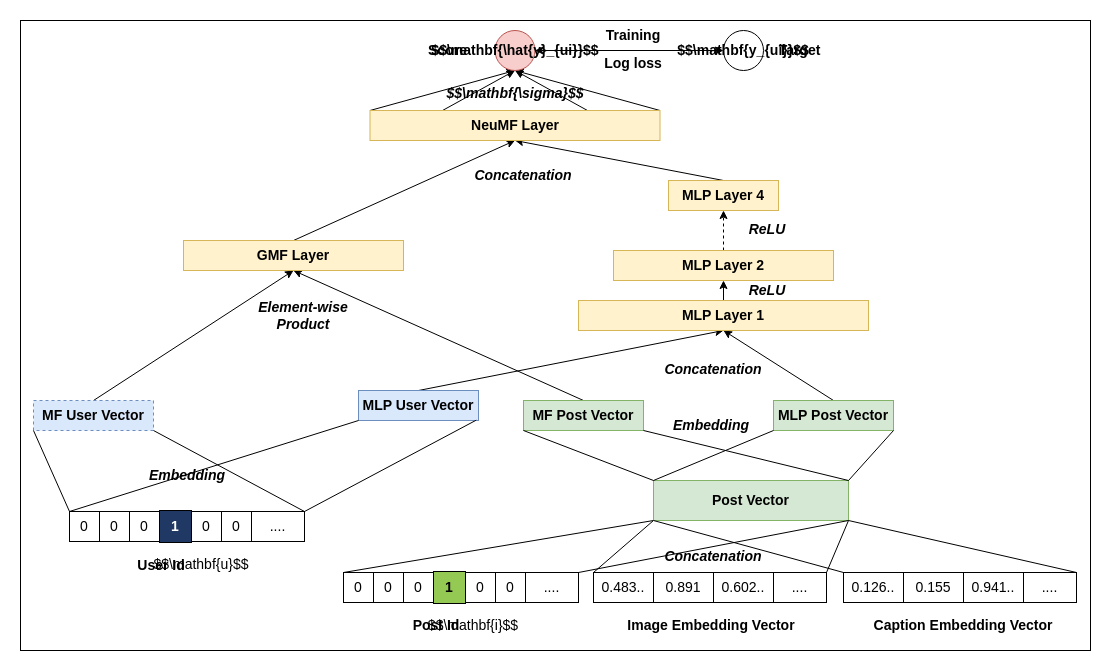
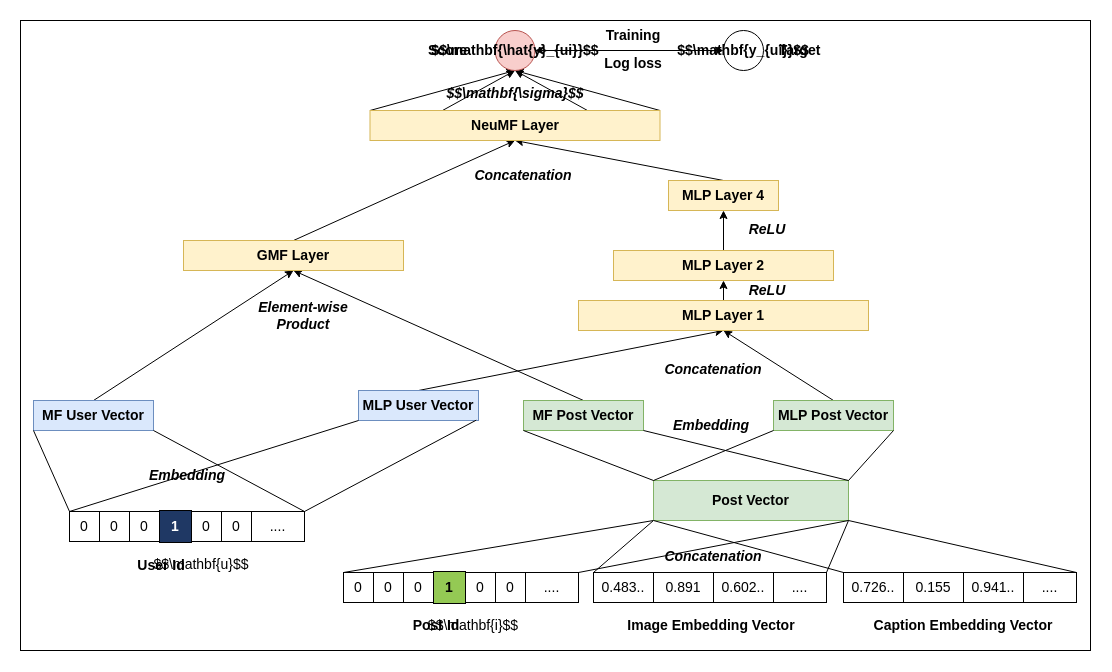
(724, 234) -> (724, 234)
(94, 416) -> (94, 416)
(874, 588) -> (874, 588)
